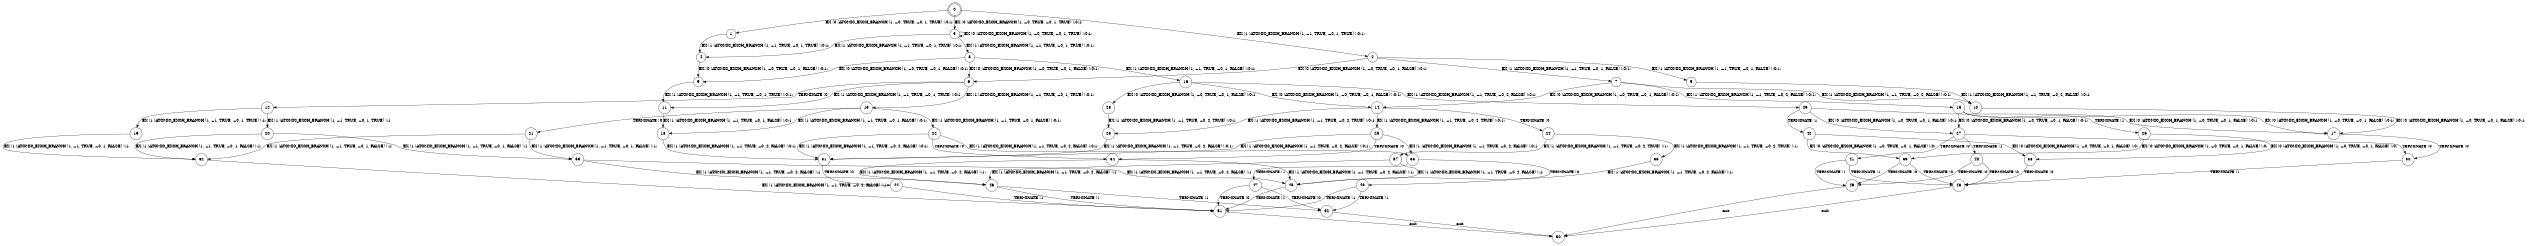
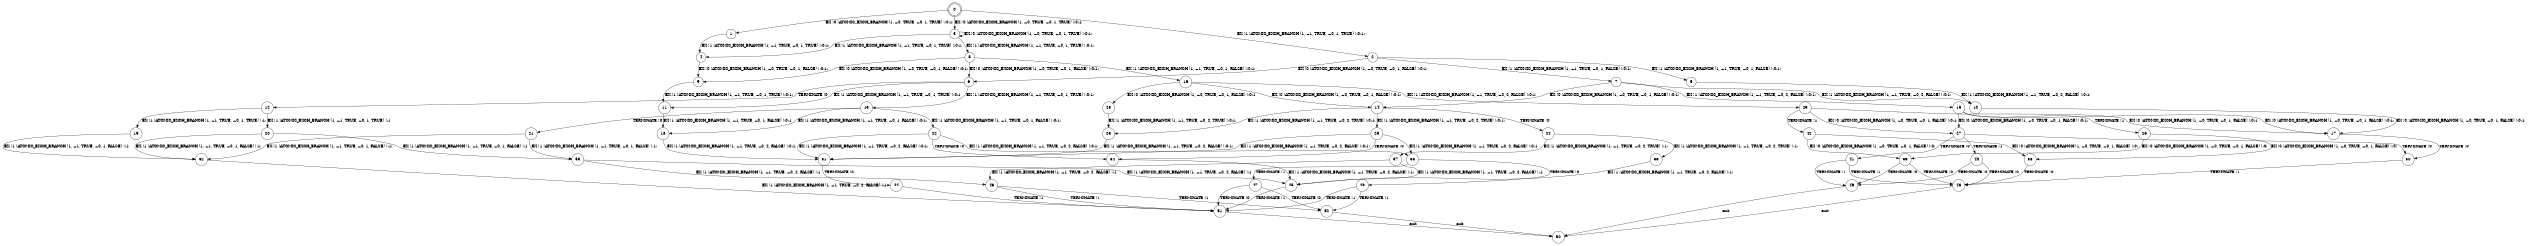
(919, 164) -> none
